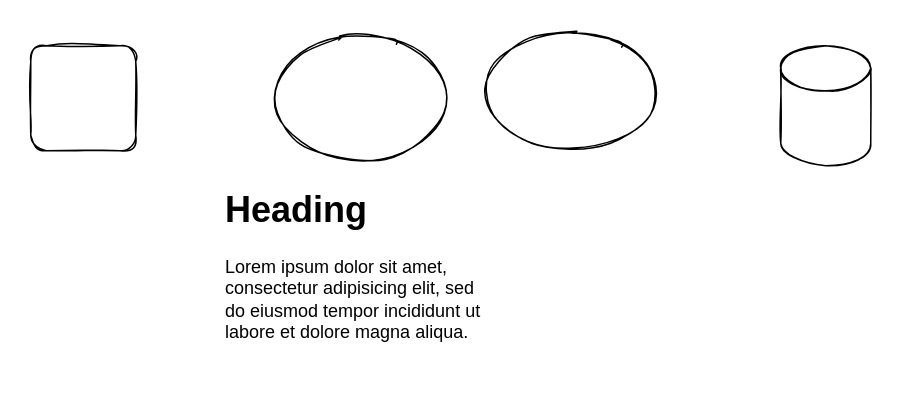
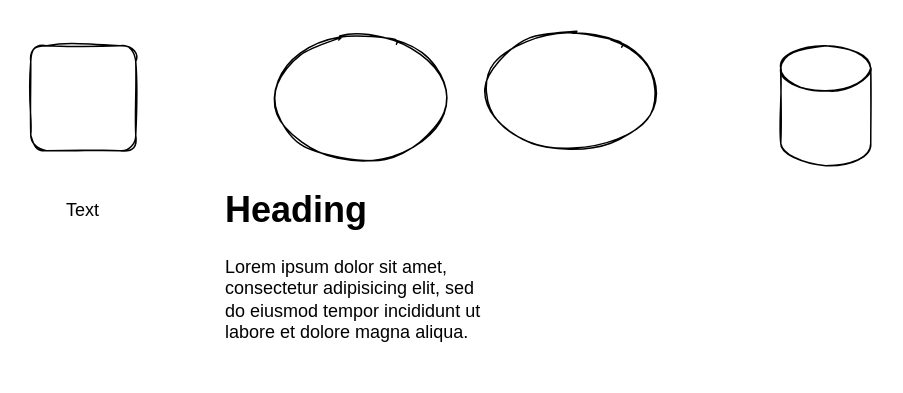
none -> (83, 211)
